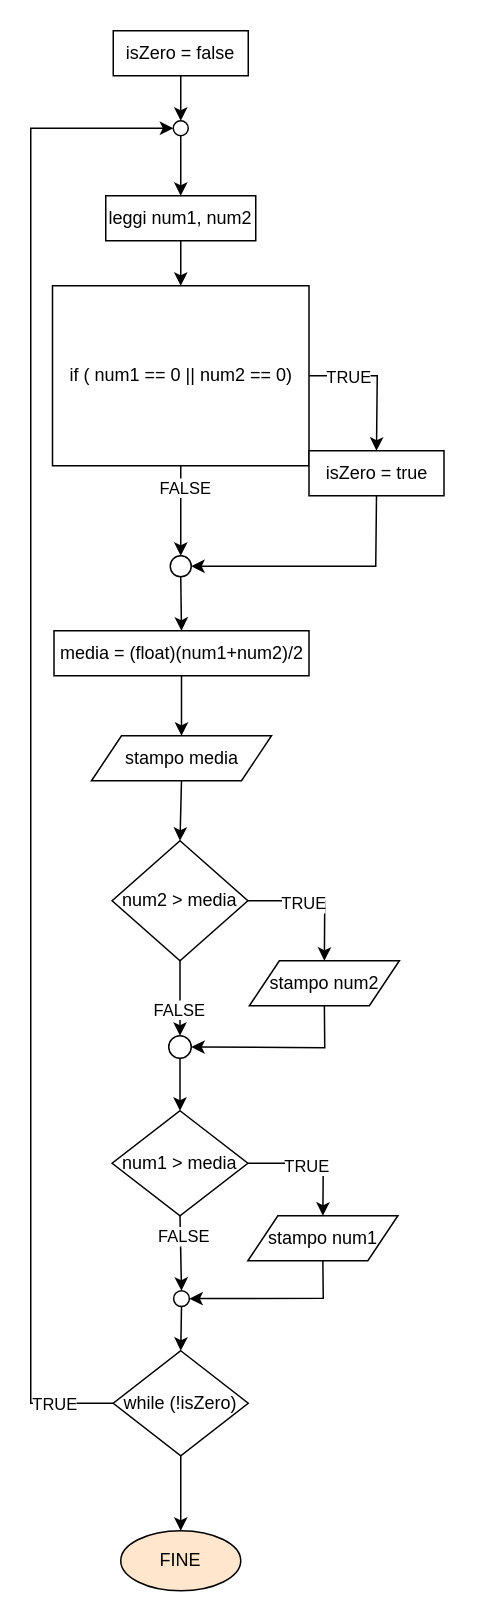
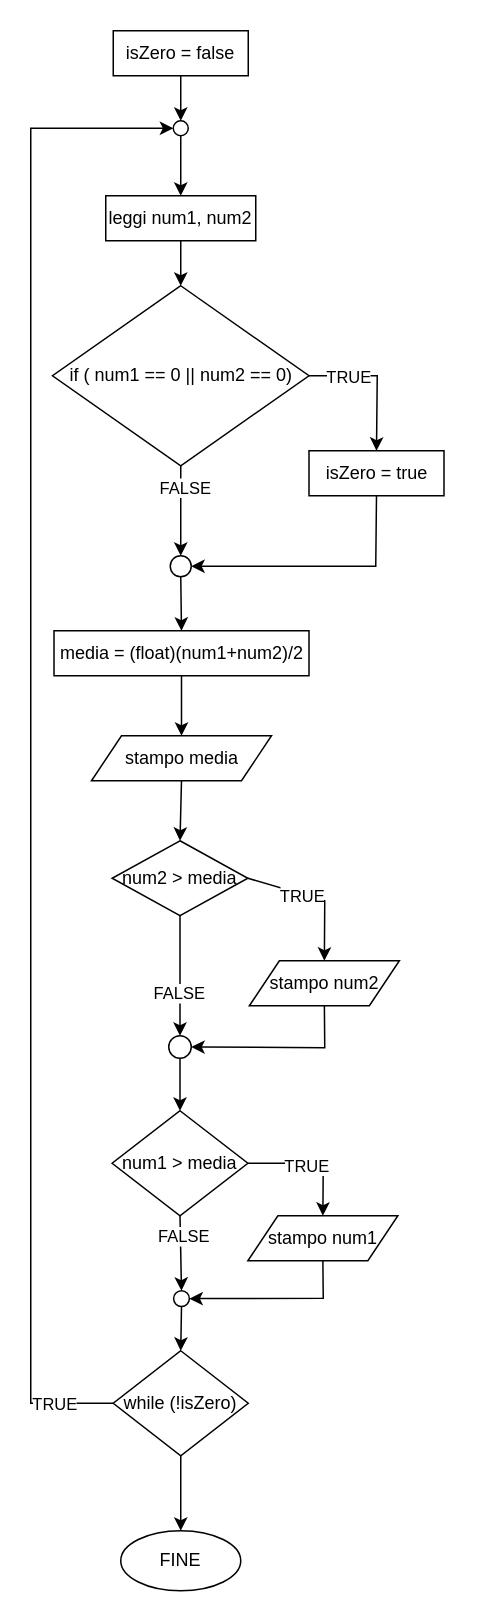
(181, 376) -> (181, 376)
(180, 901) -> (180, 878)
(181, 1561) -> (181, 1561)
